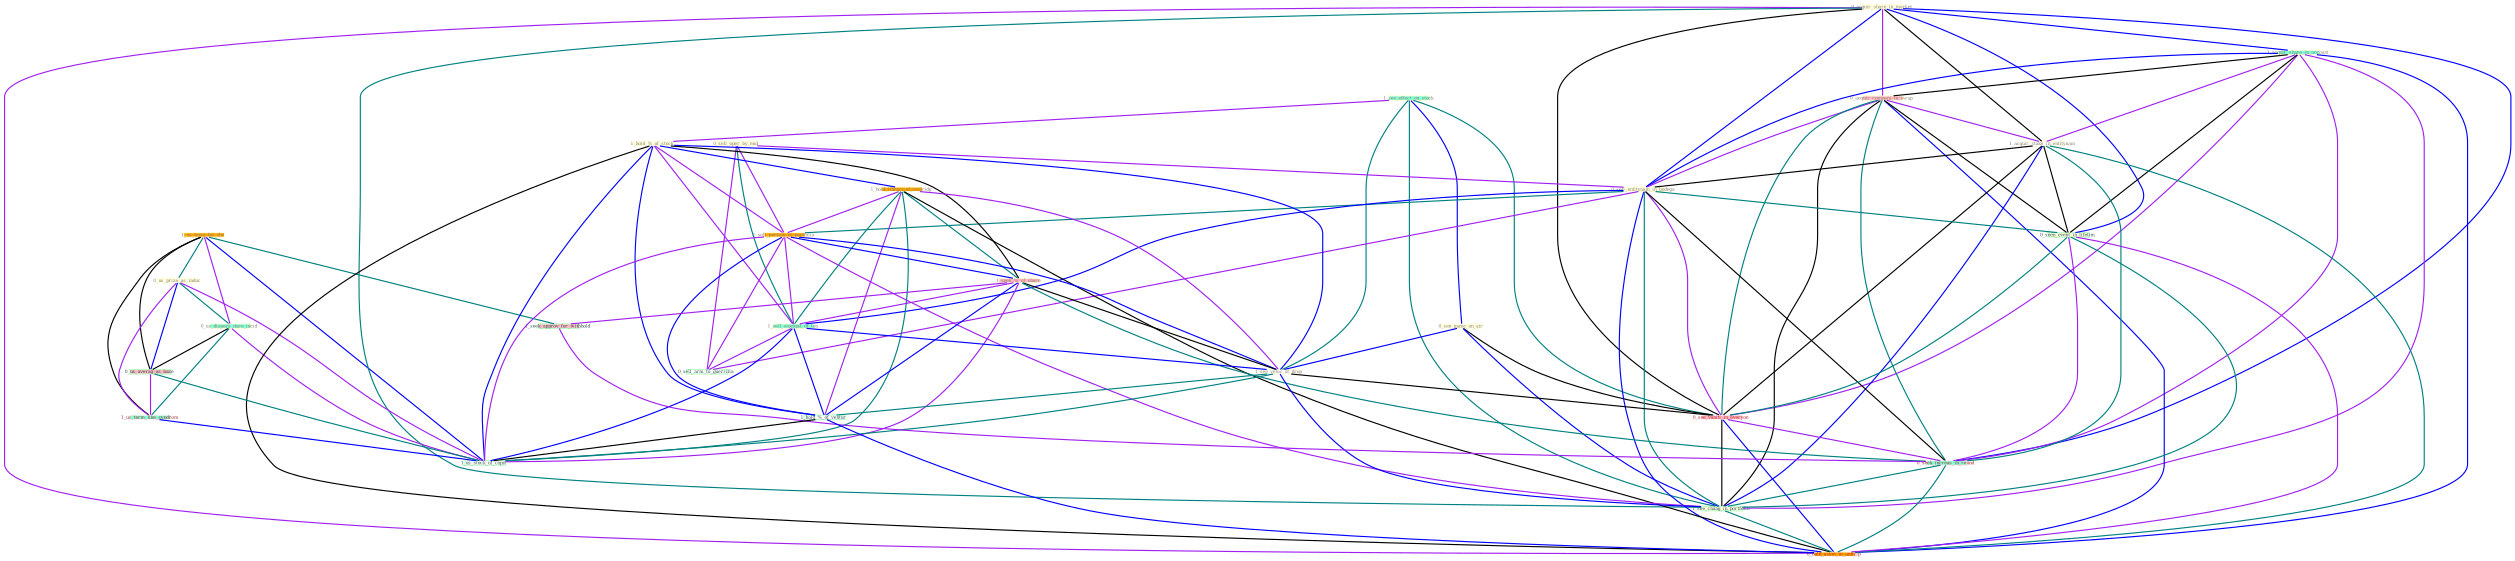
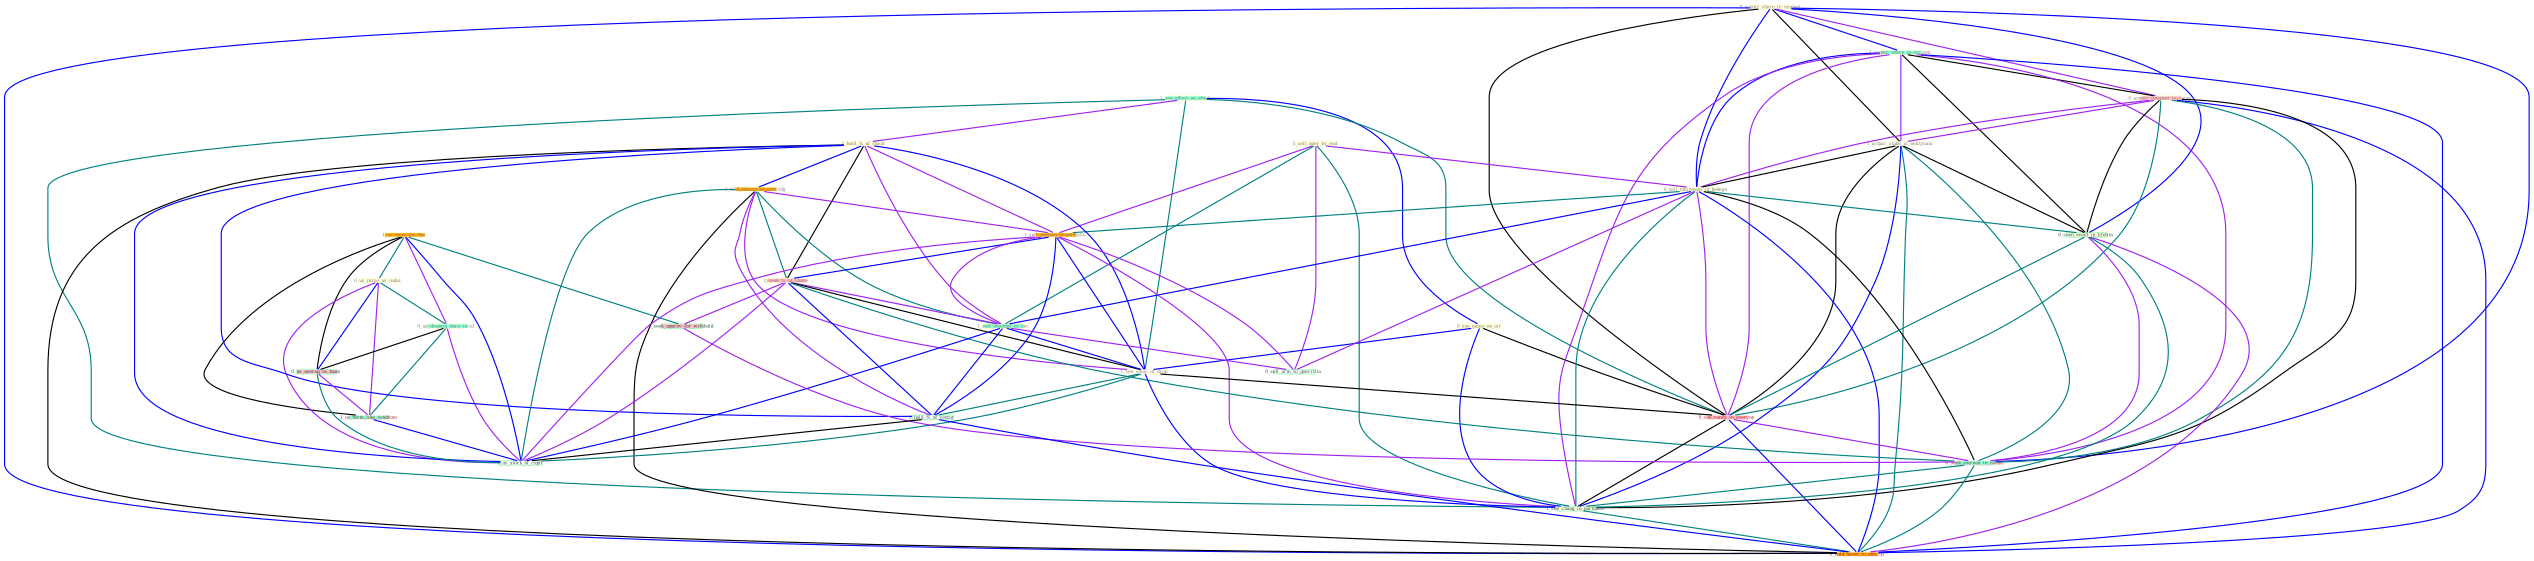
(360, 169) -> (1359, 381)
(5, 257) -> (5, 324)
